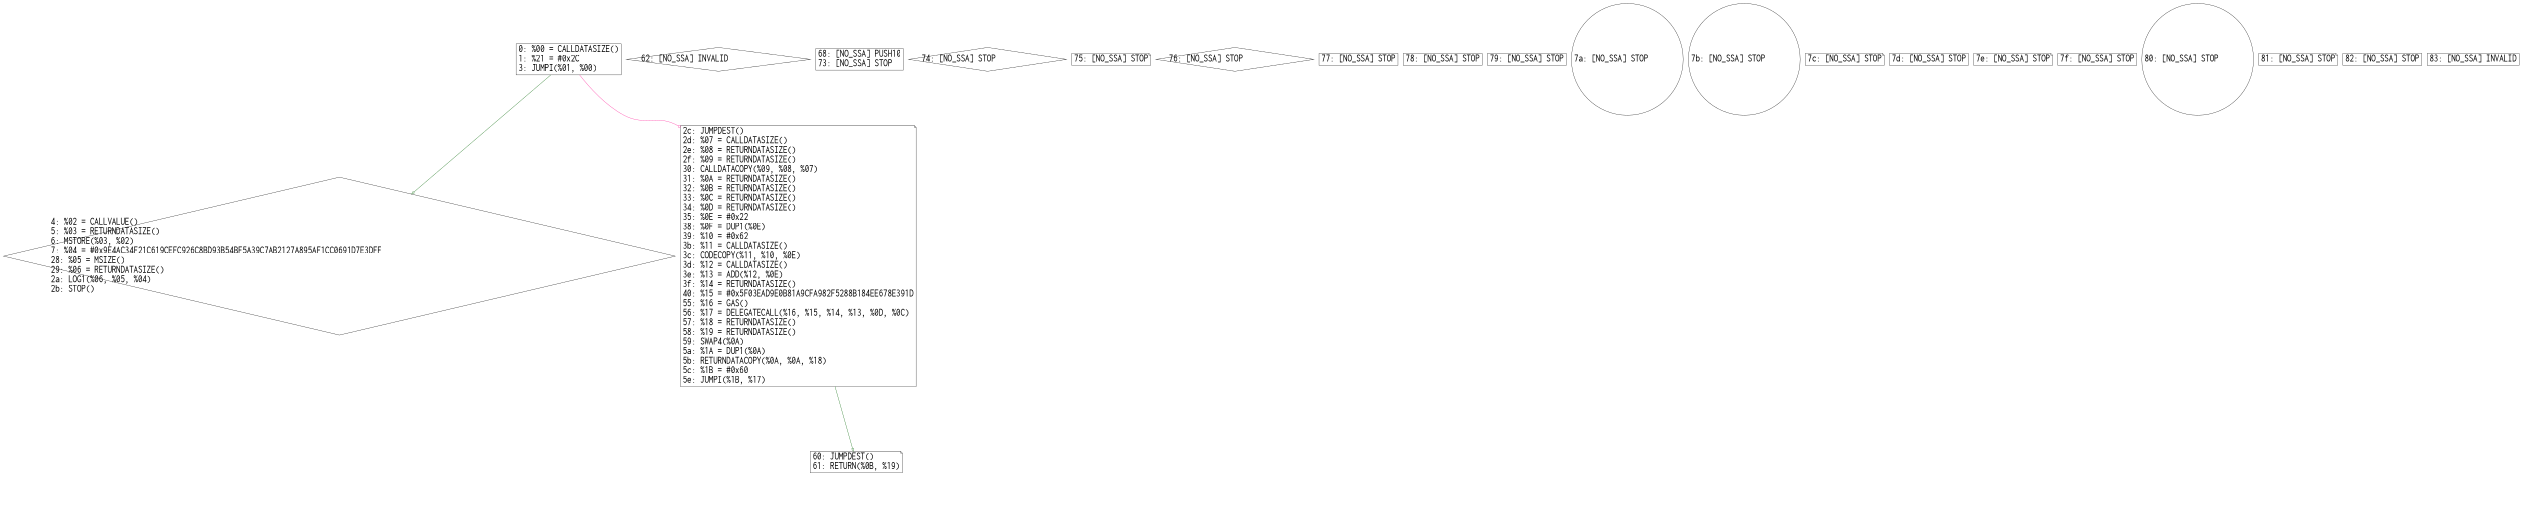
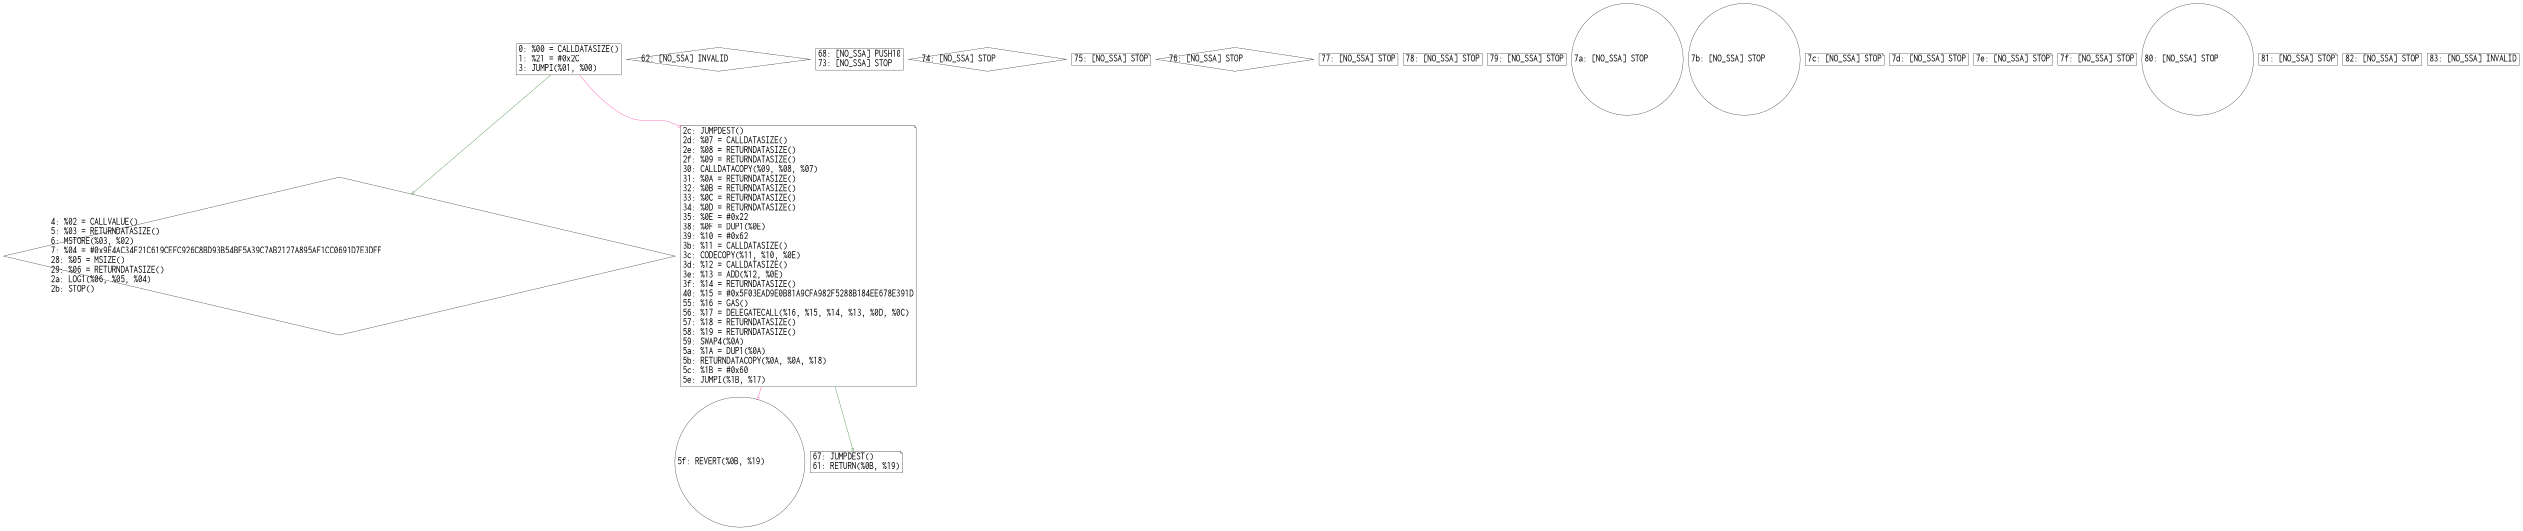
none -> (740, 462)
(856, 462) -> (856, 462)
